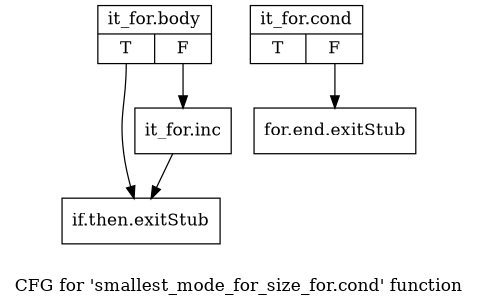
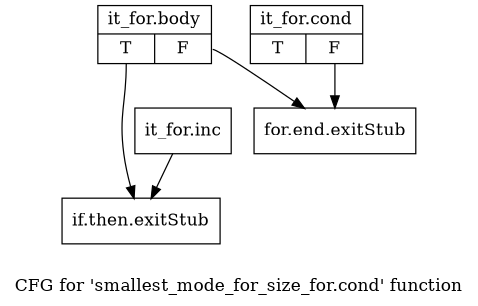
(183, 80) -> (254, 74)
